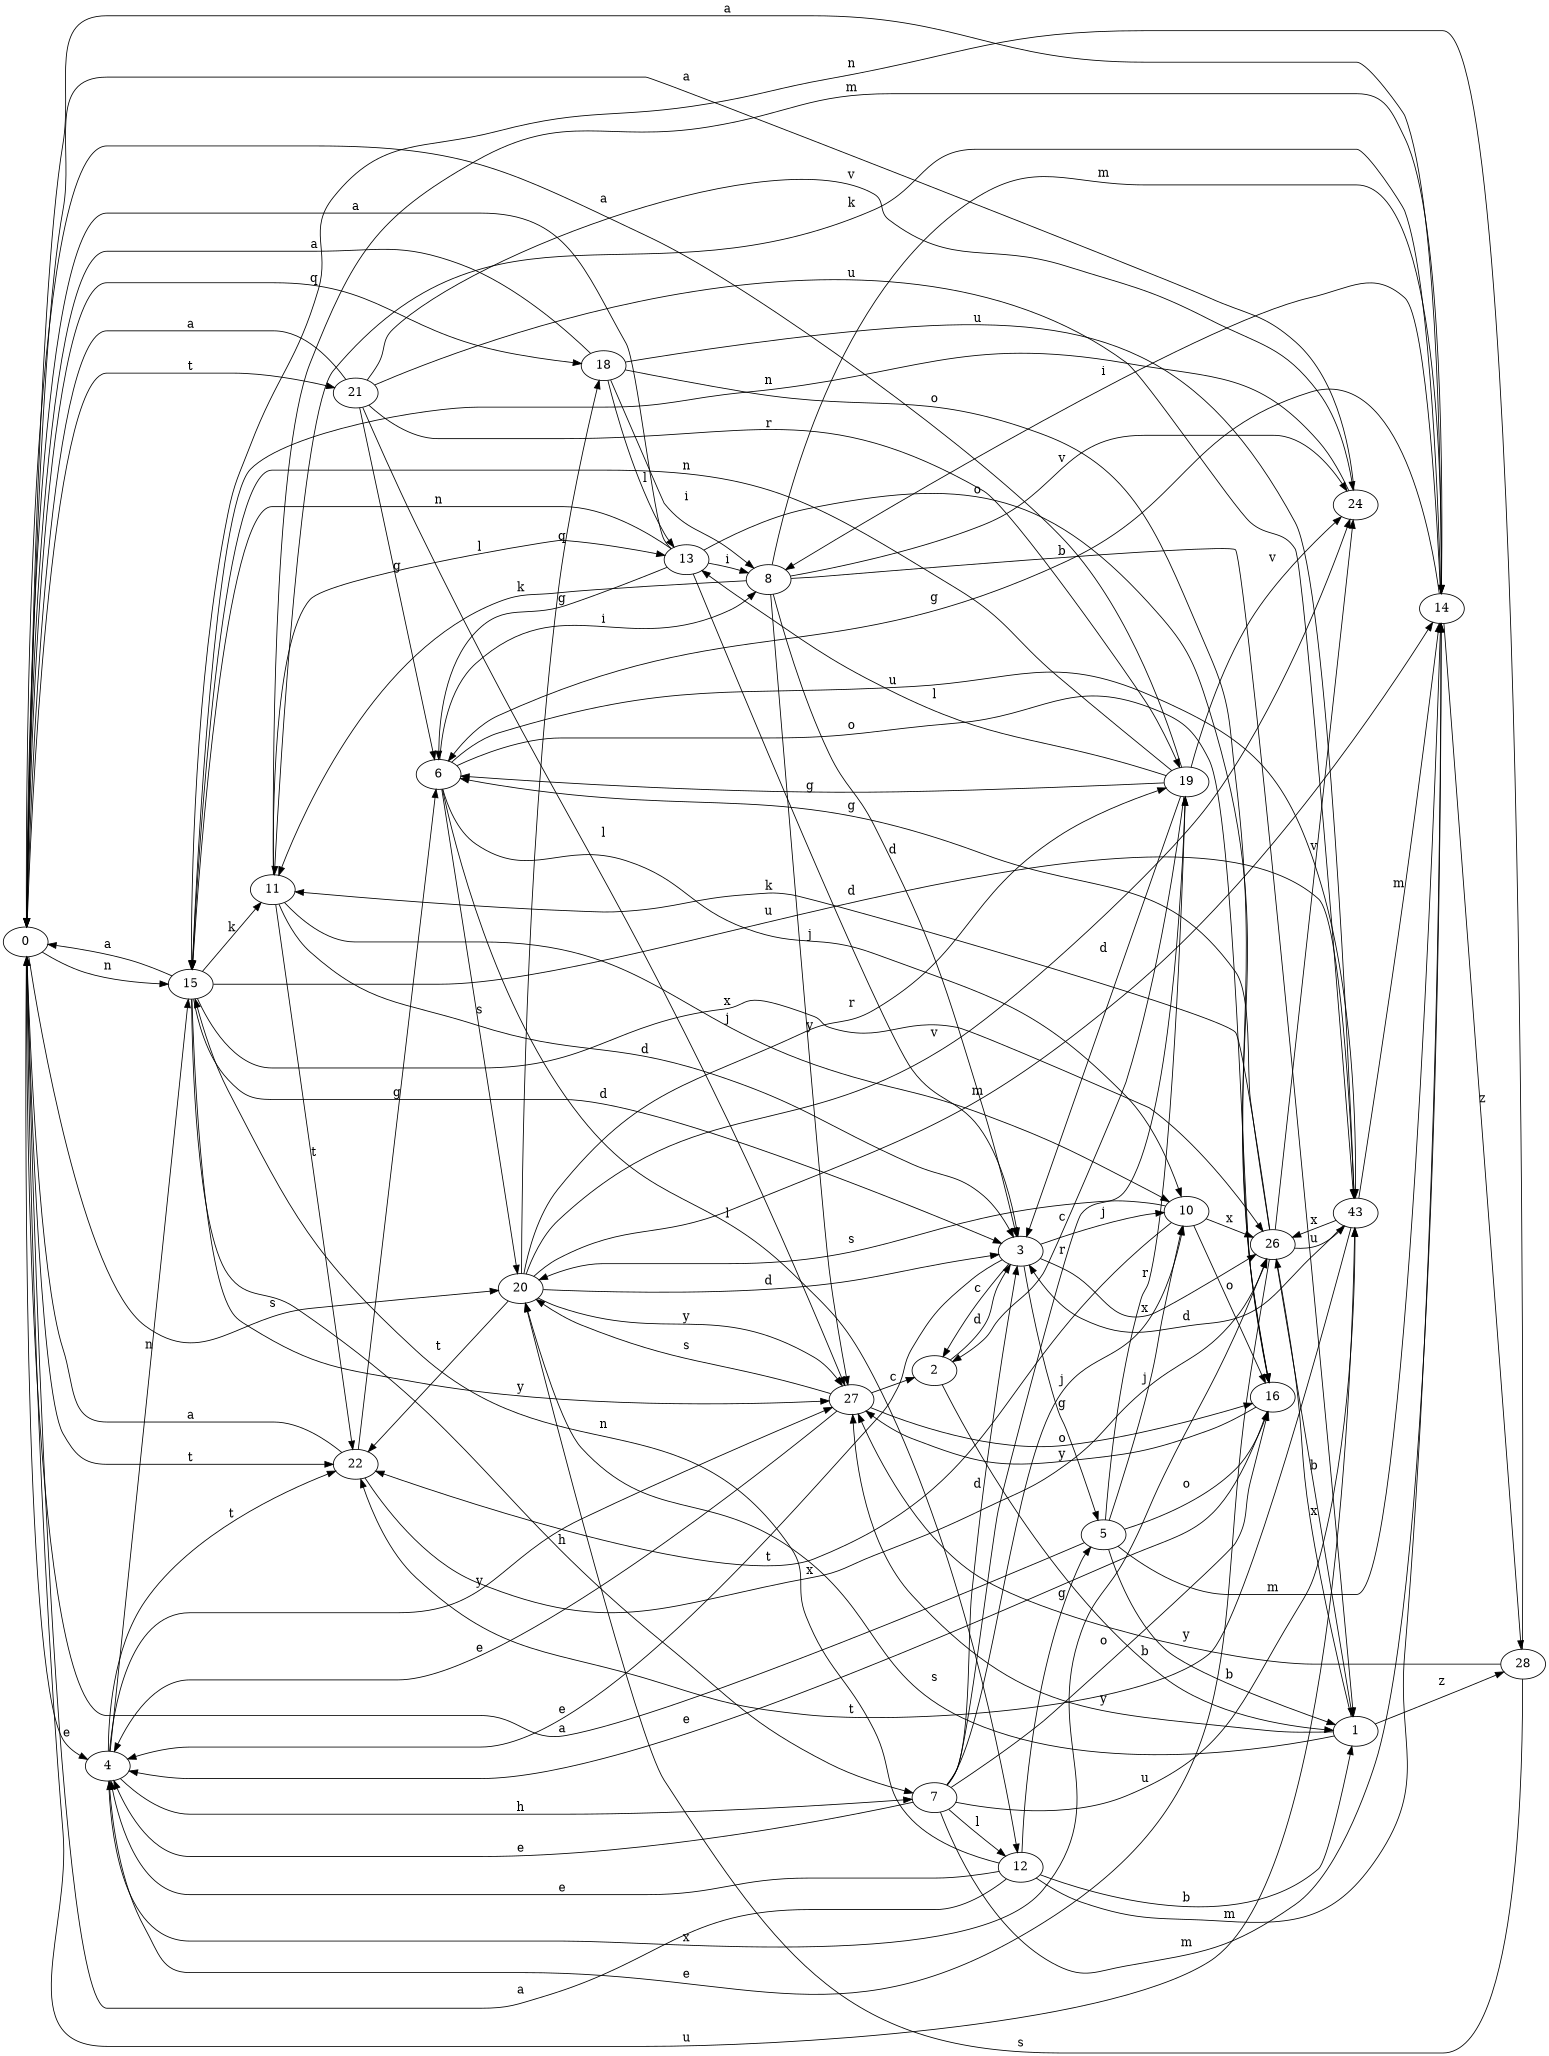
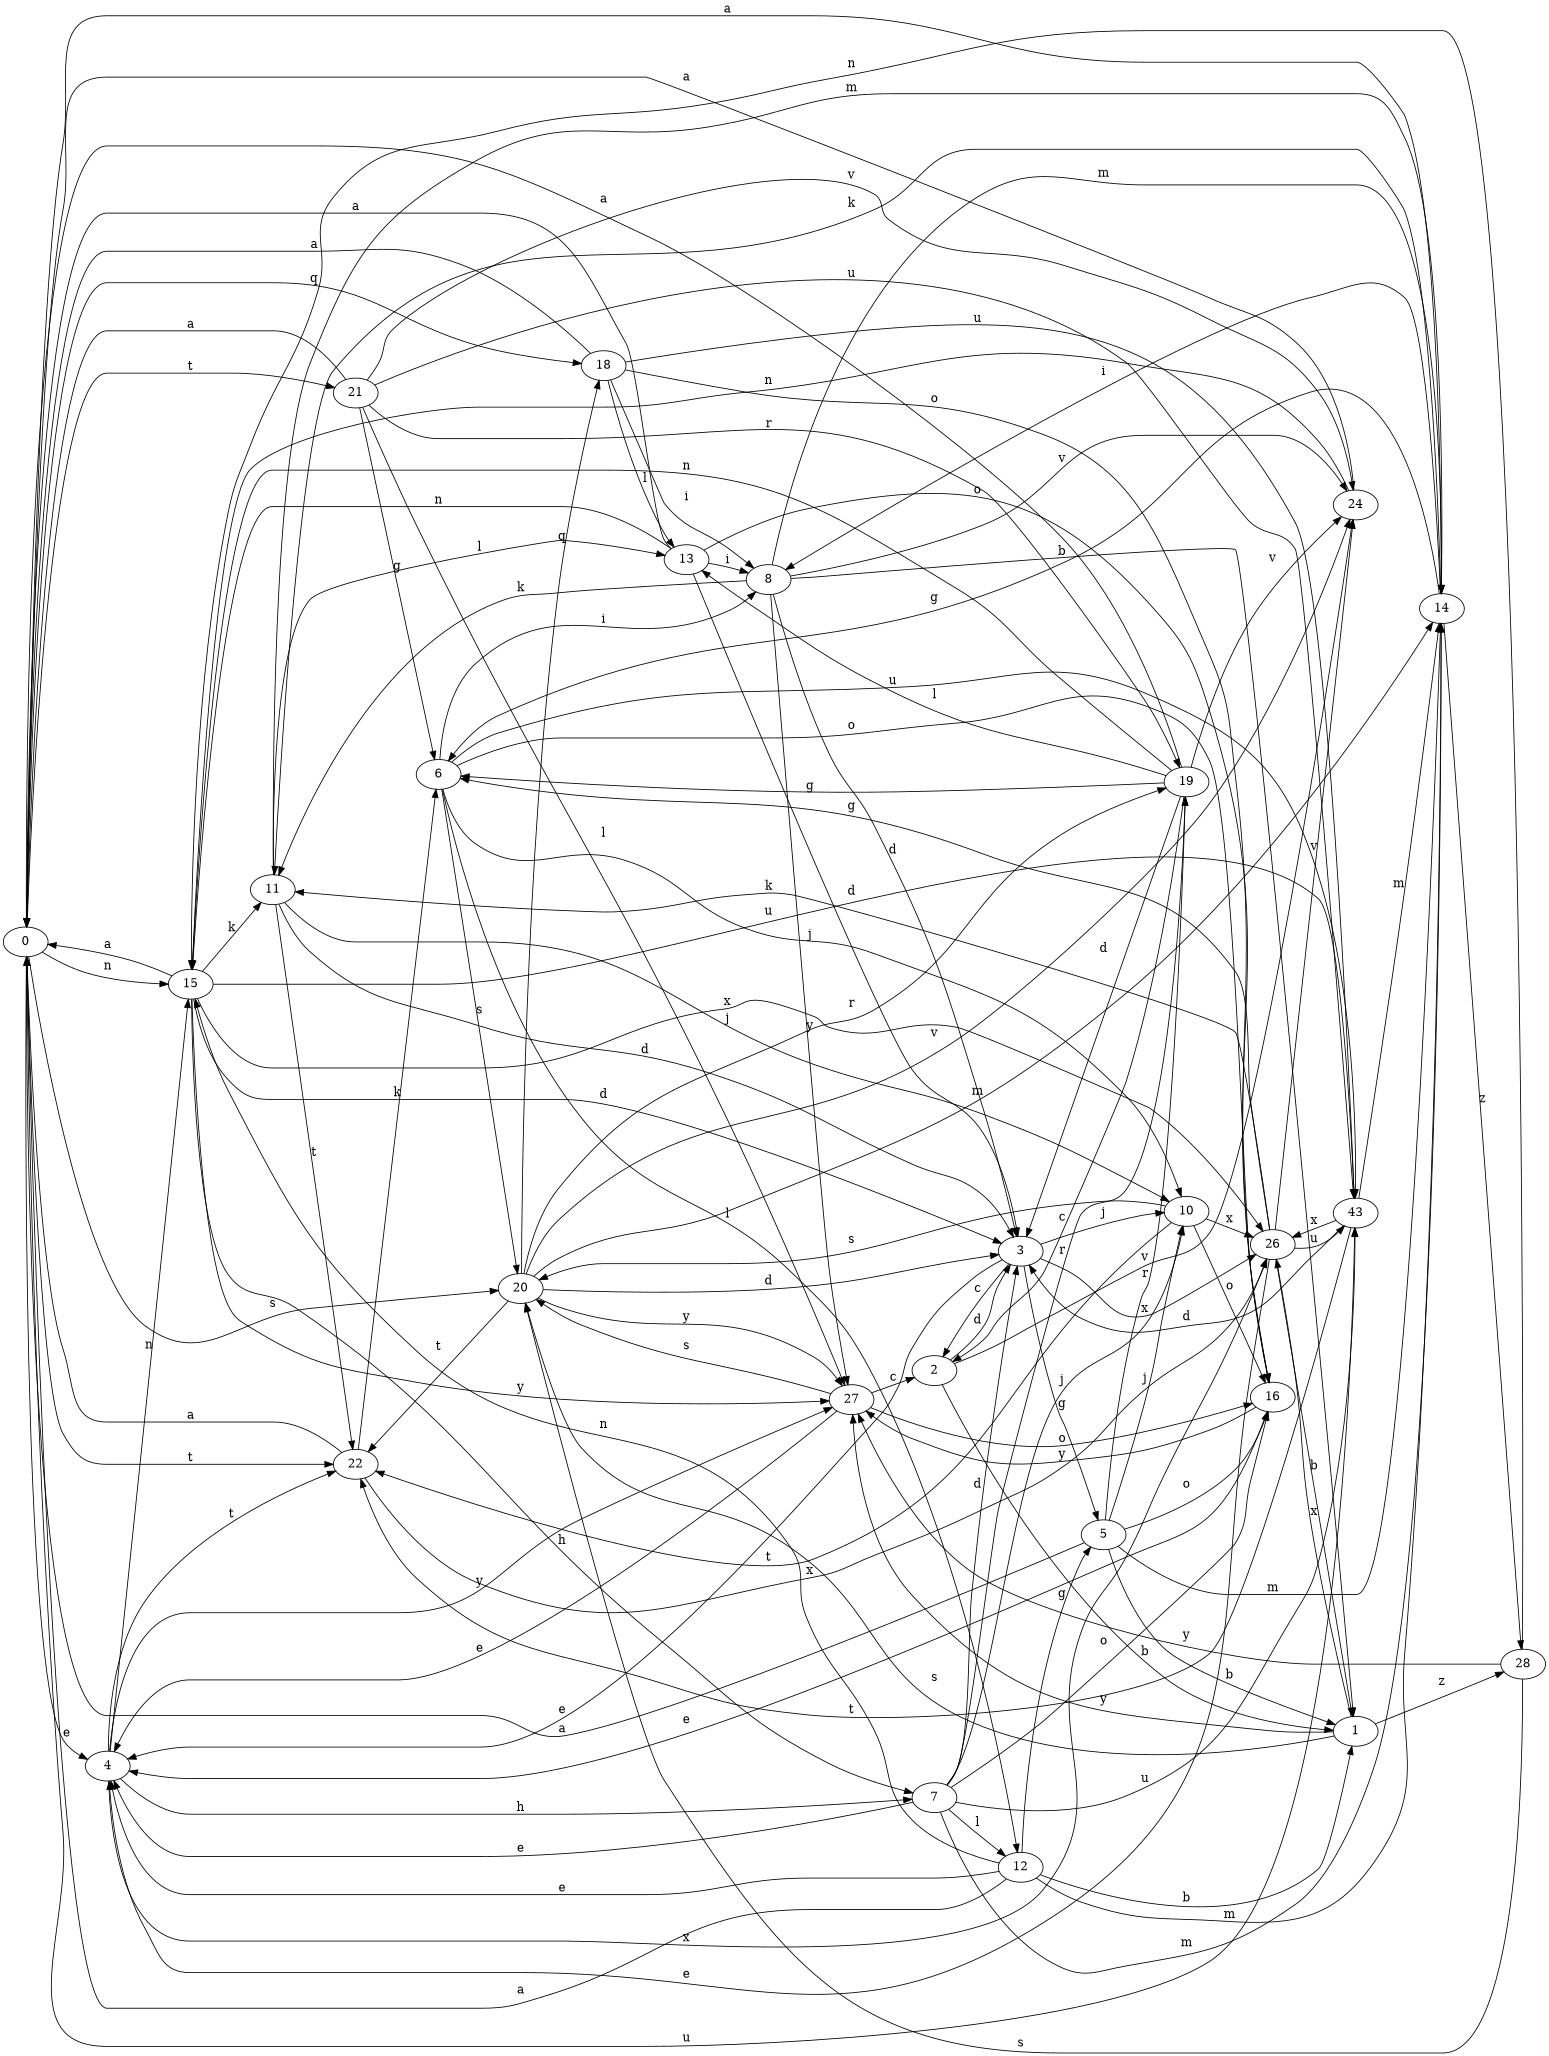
(509, 613) -> none
none -> (1267, 1025)
(397, 1093) -> (397, 1093)
